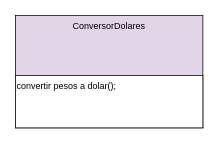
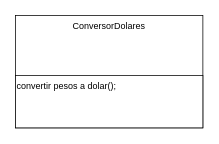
(109, 72) -> (109, 72)
